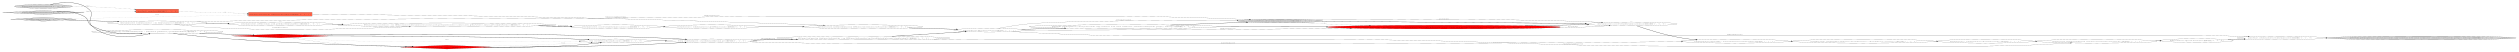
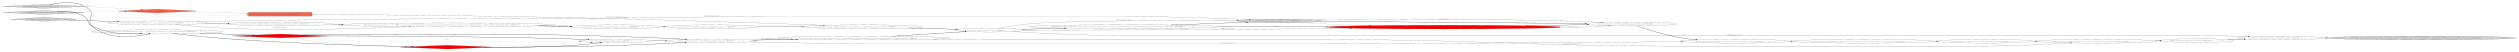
(43, 6) -> (43, 6)
(157, 11) -> (157, 11)
